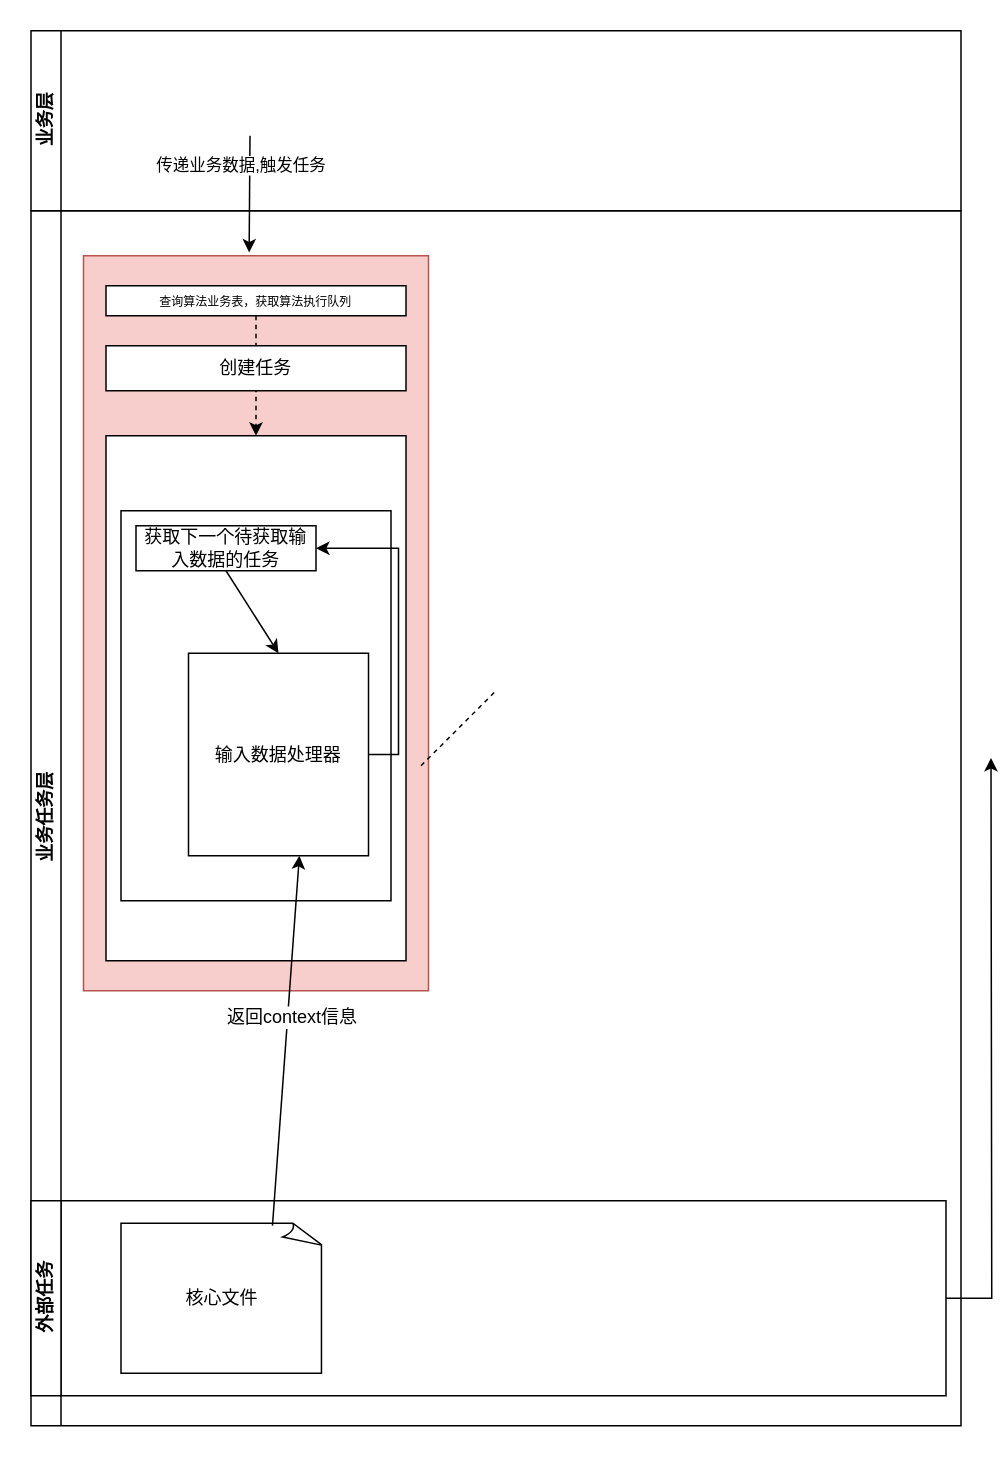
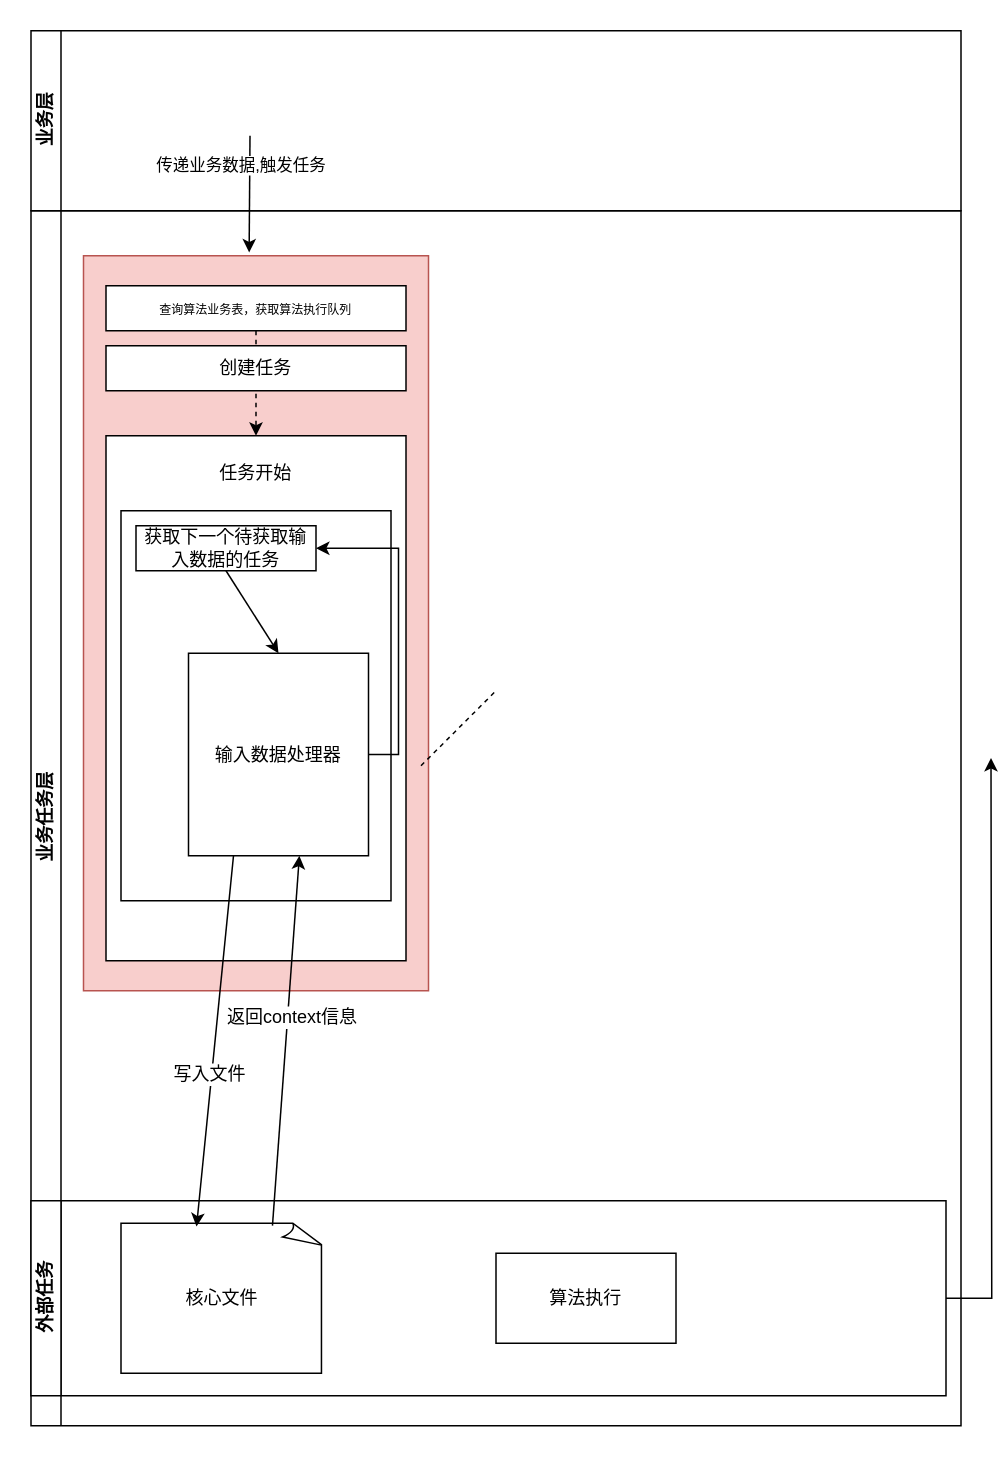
(256, 301) -> (256, 308)
none -> (256, 473)
none -> (215, 1036)
none -> (586, 1298)
